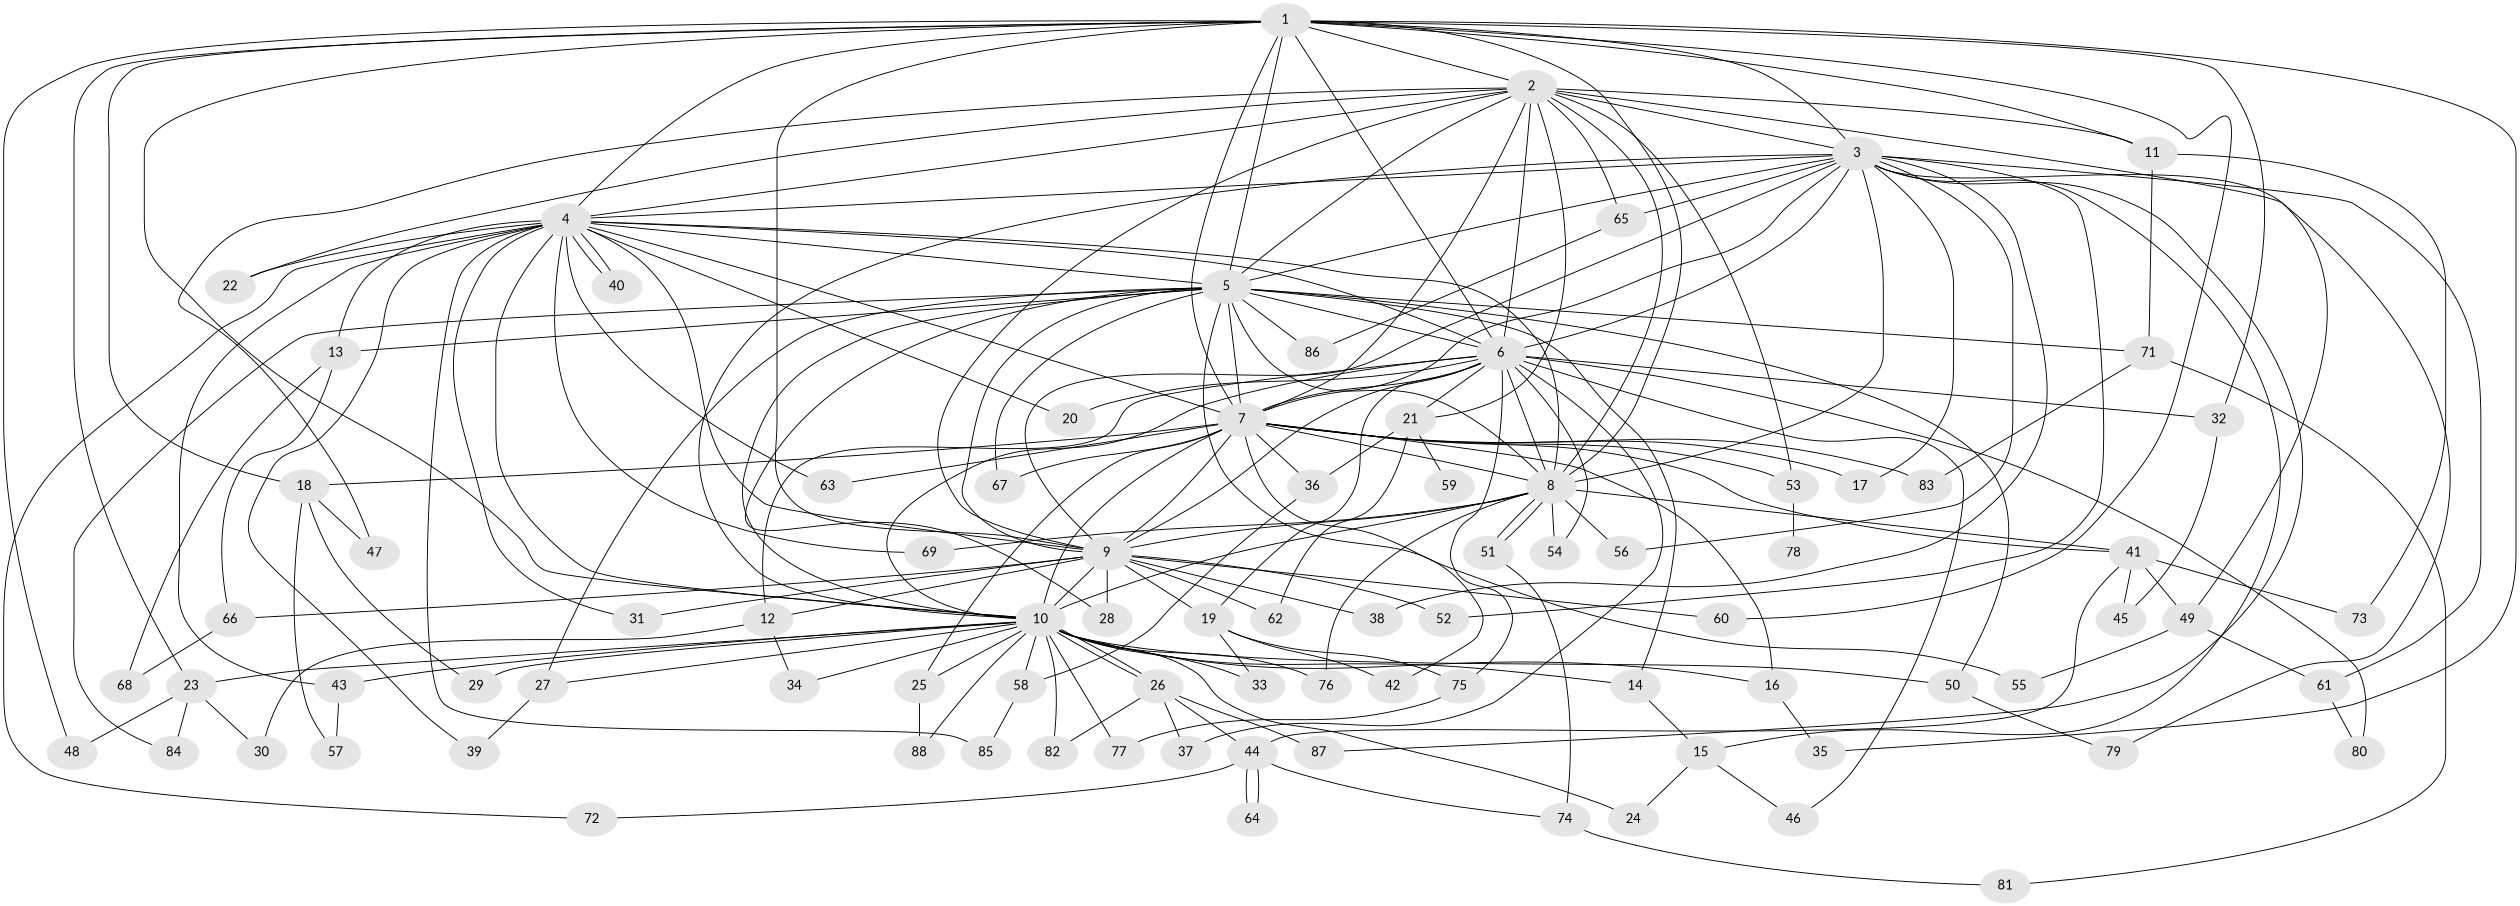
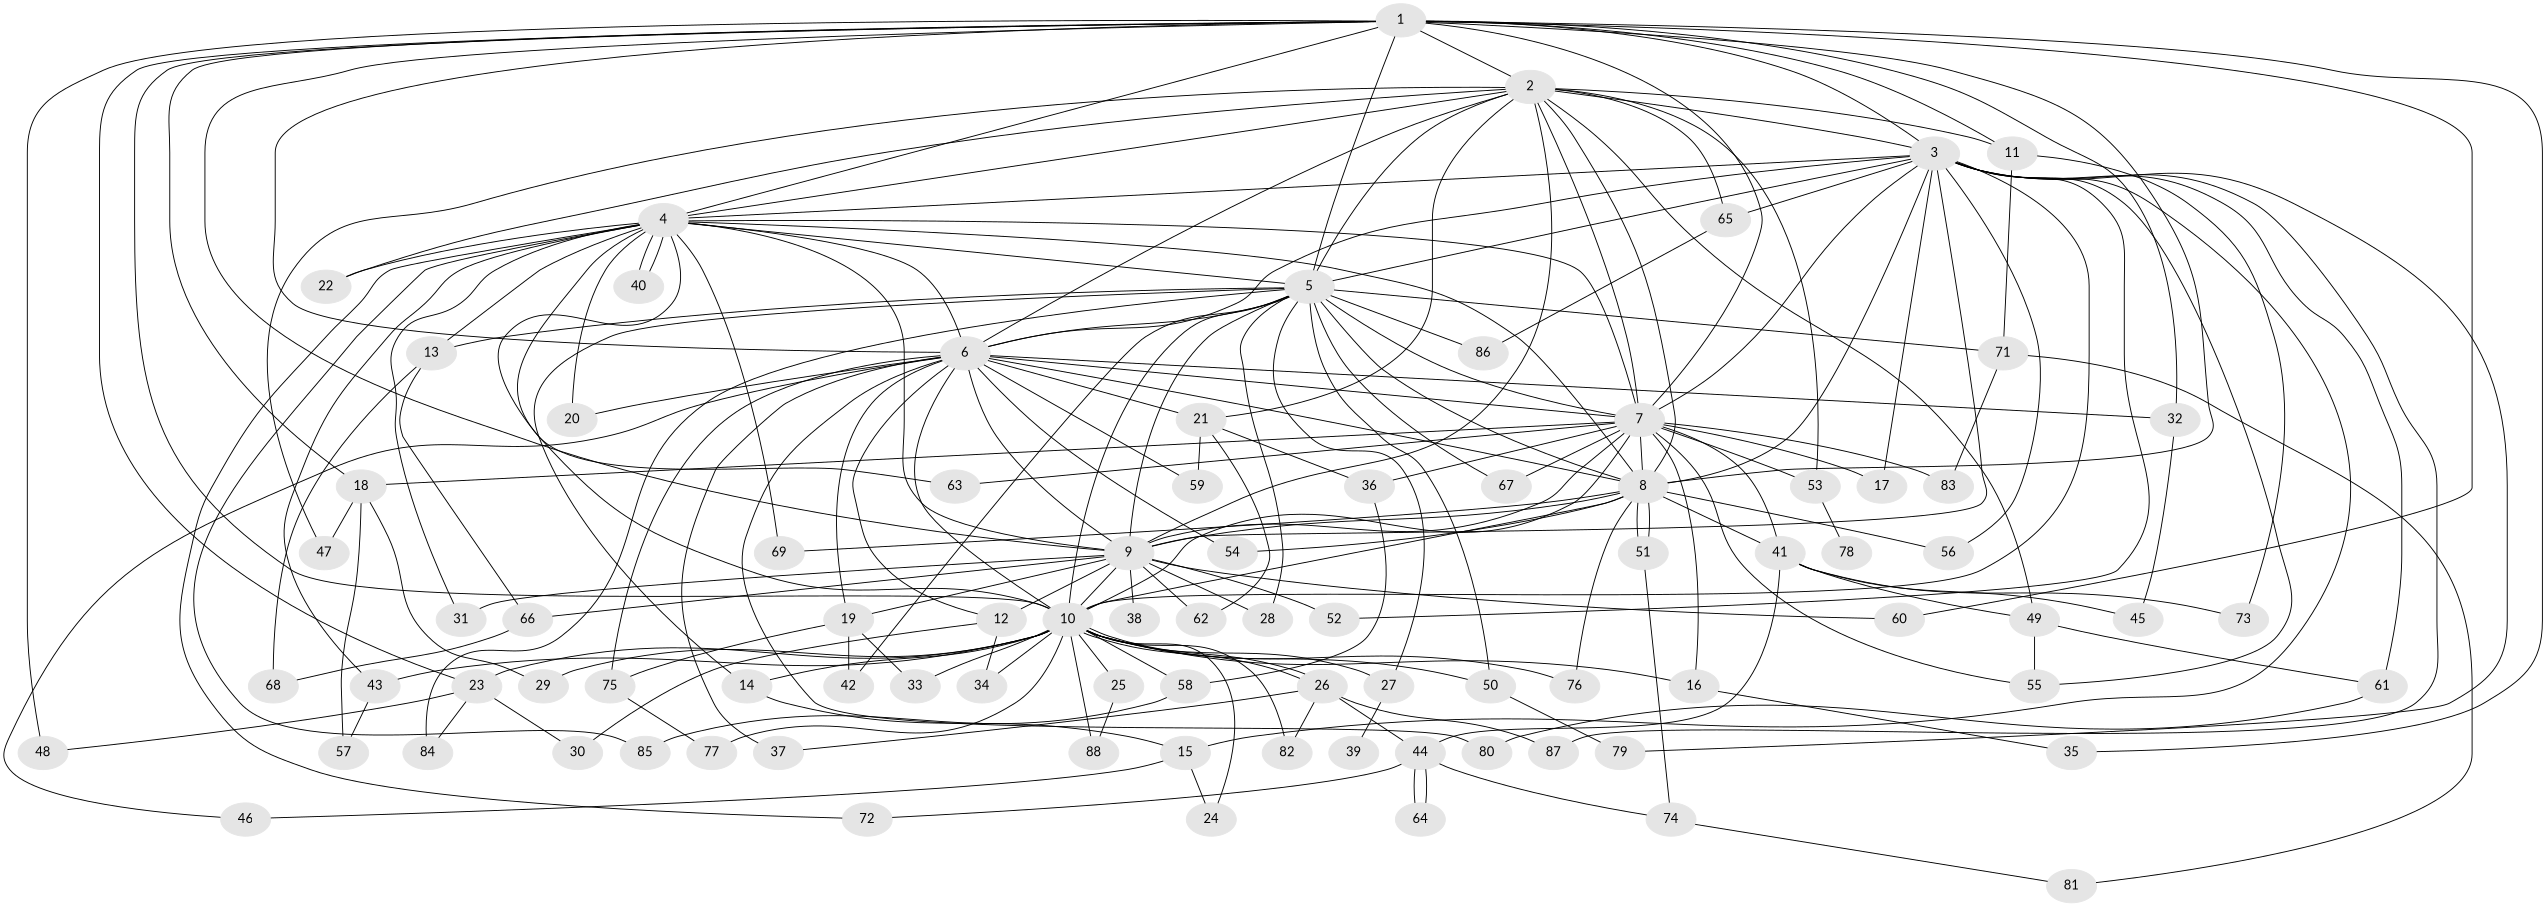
none -> (1081, 420)
(281, 458) -> none
(1049, 515) -> none
(1922, 548) -> (2246, 433)
